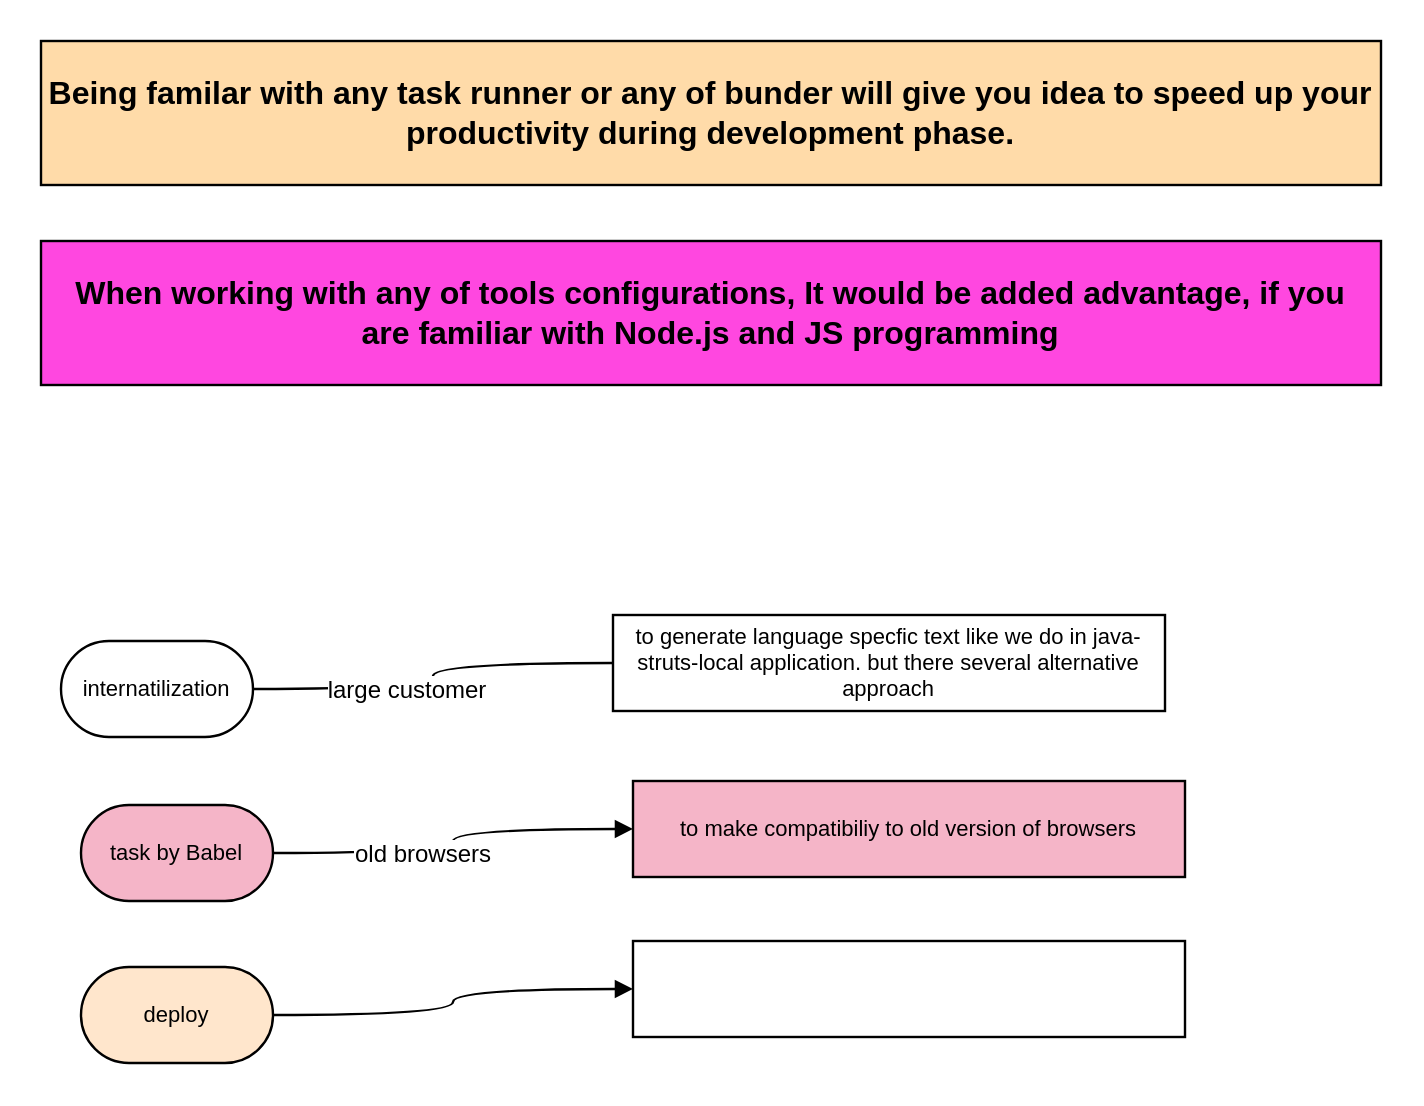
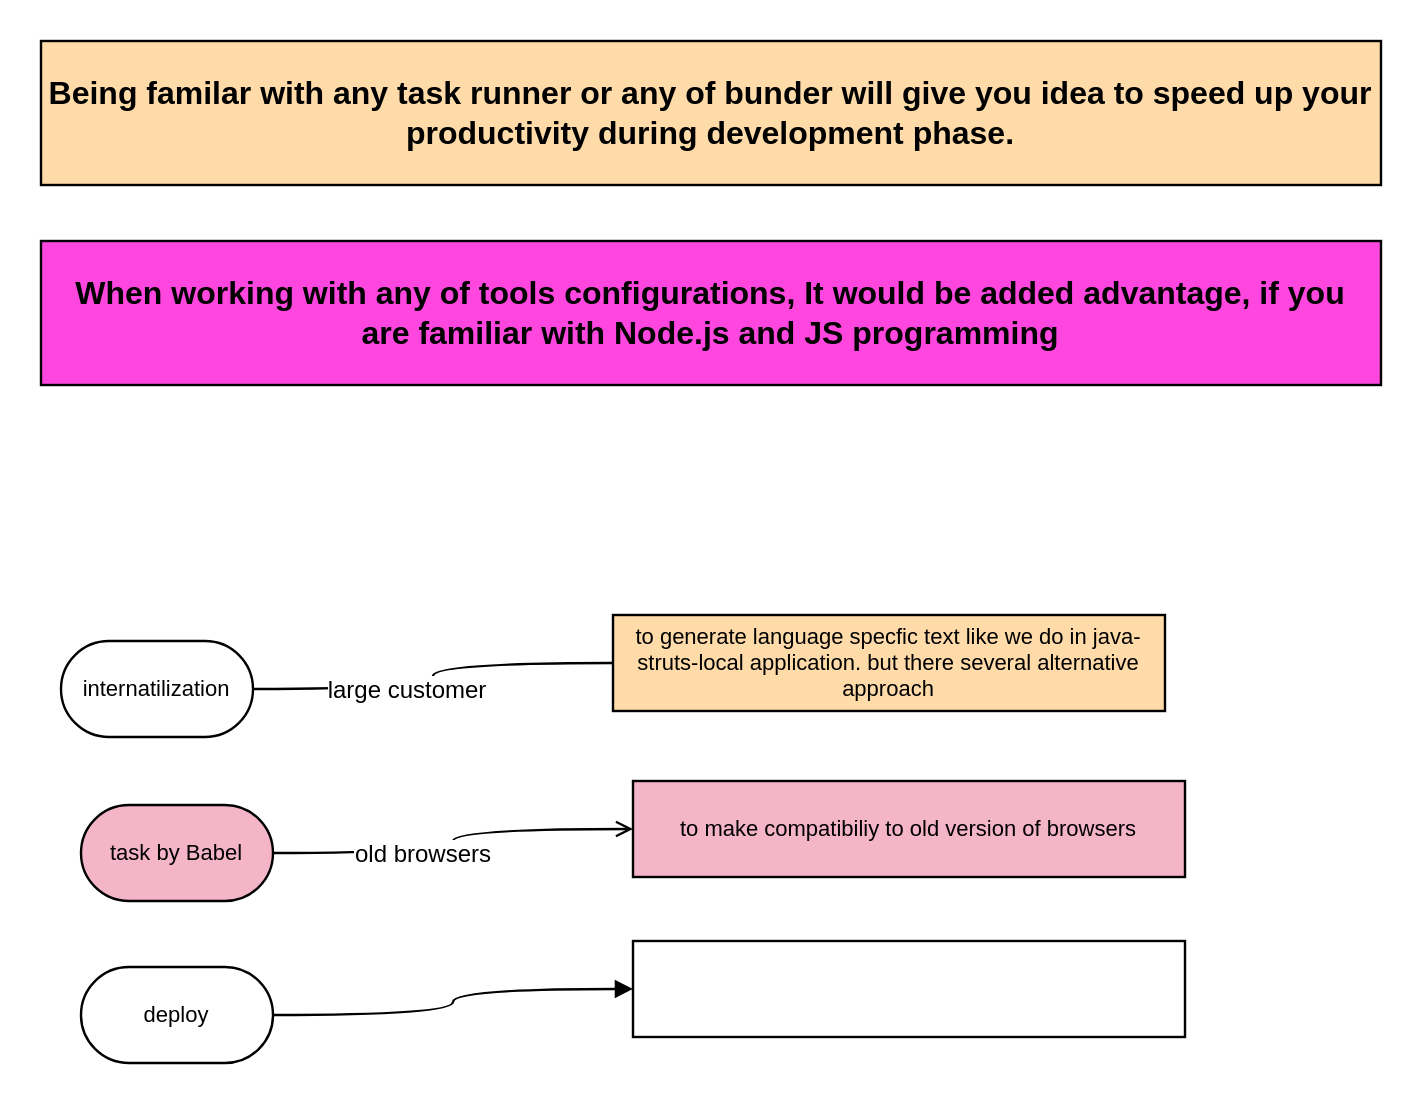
(889, 663) -> (889, 663)
(614, 829) -> (619, 829)
(177, 1015) -> (177, 1015)
